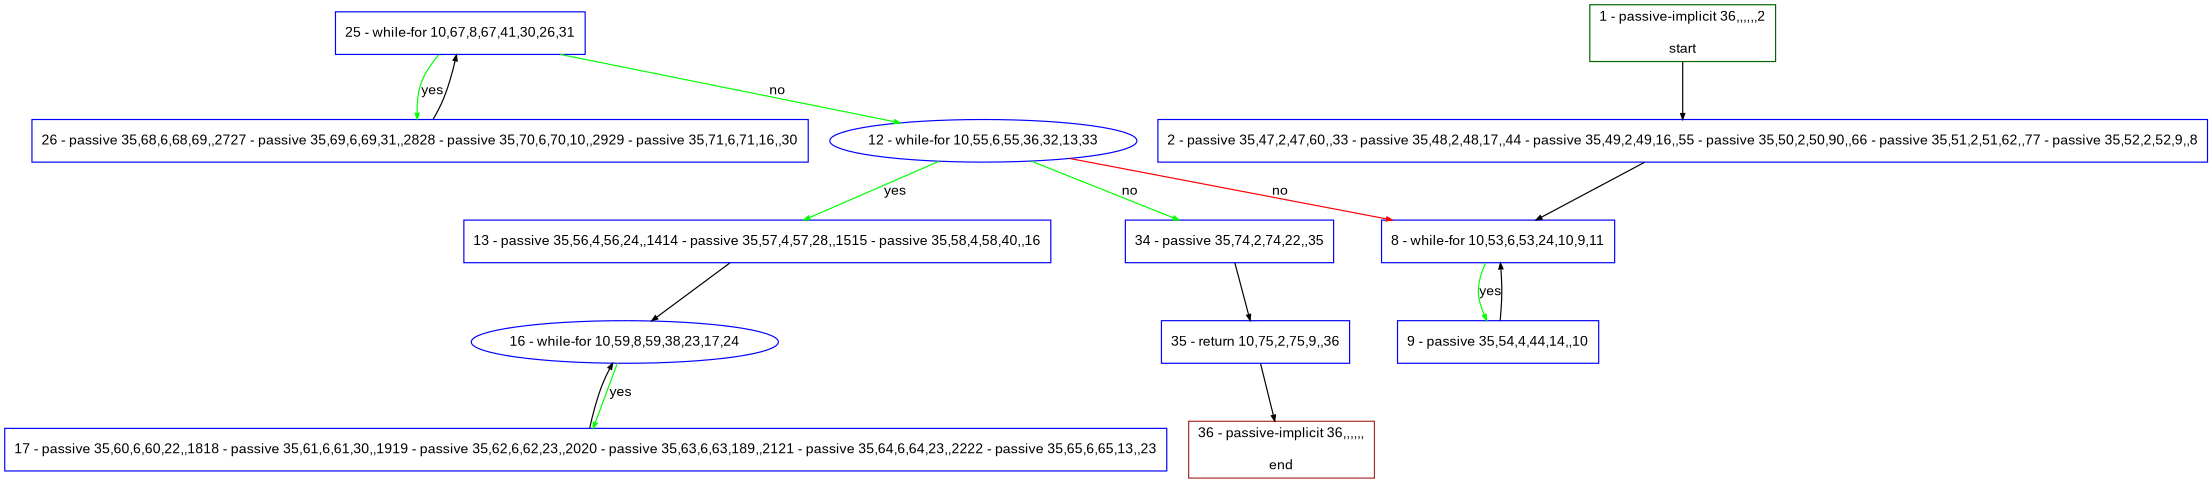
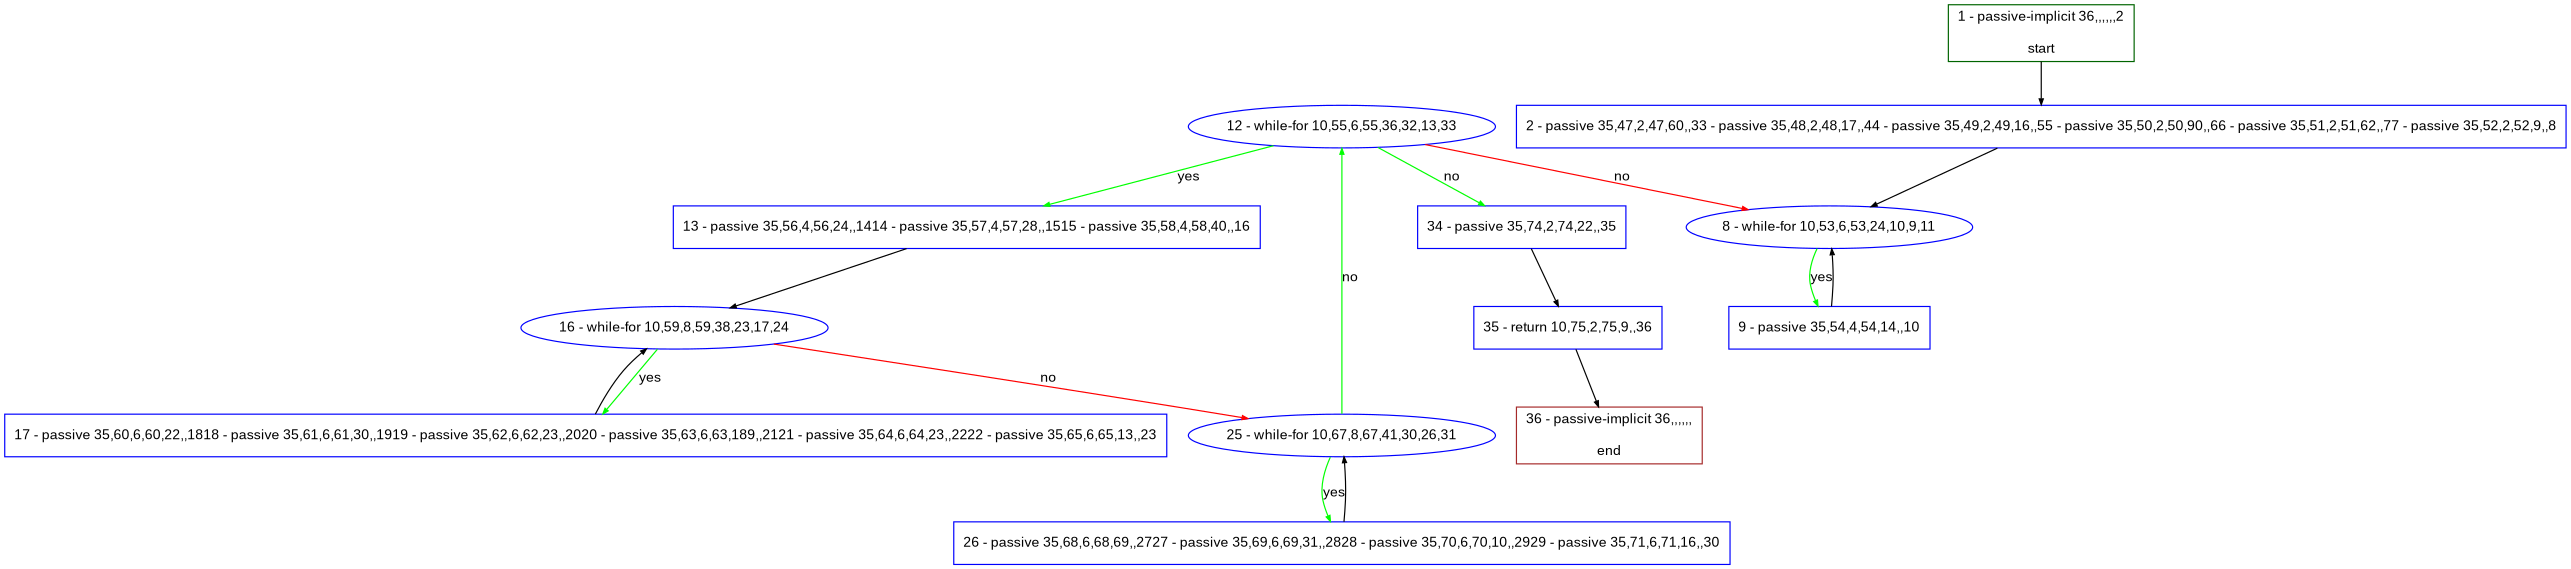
(460, 33) -> (1342, 435)
(1498, 241) -> (1829, 227)
(1498, 342) -> (1829, 328)
none -> (1008, 380)
